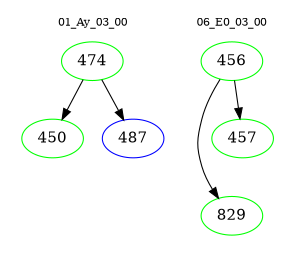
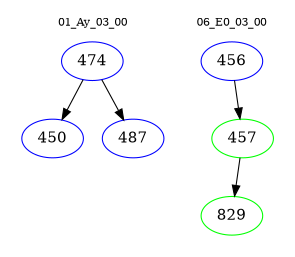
(92, 61) -> (92, 61)
(232, 61) -> (232, 61)
(199, 134) -> (238, 172)
(53, 138) -> (53, 138)
